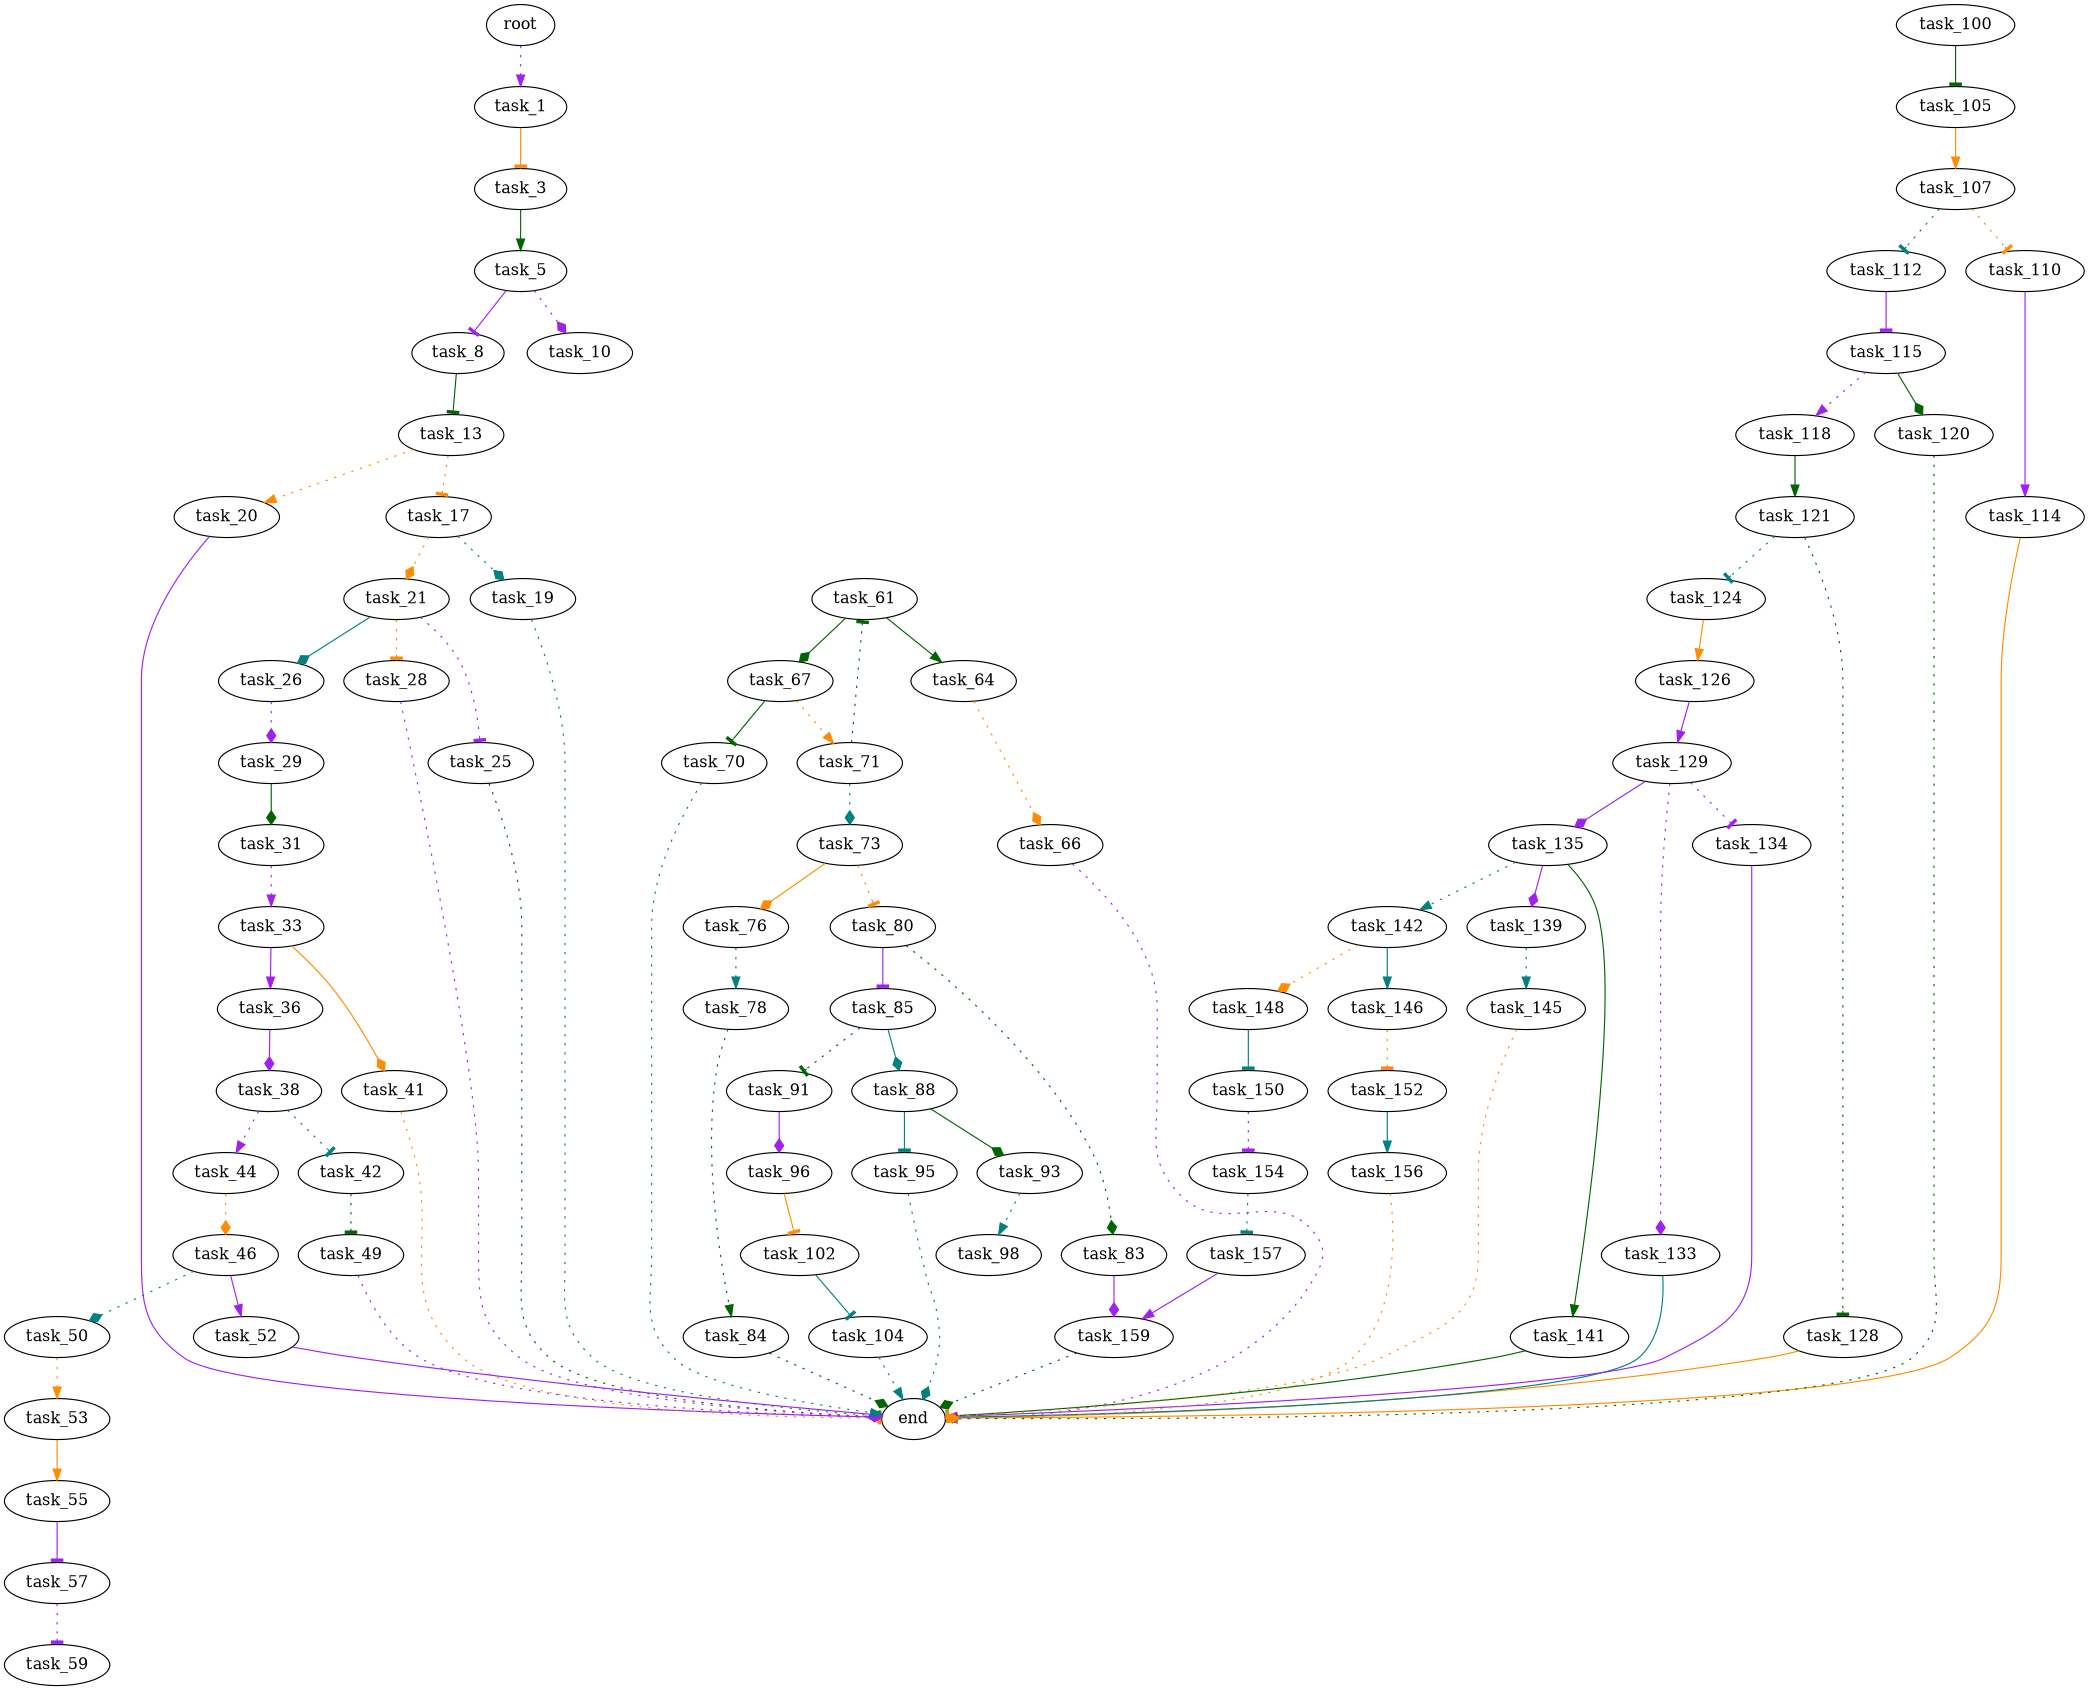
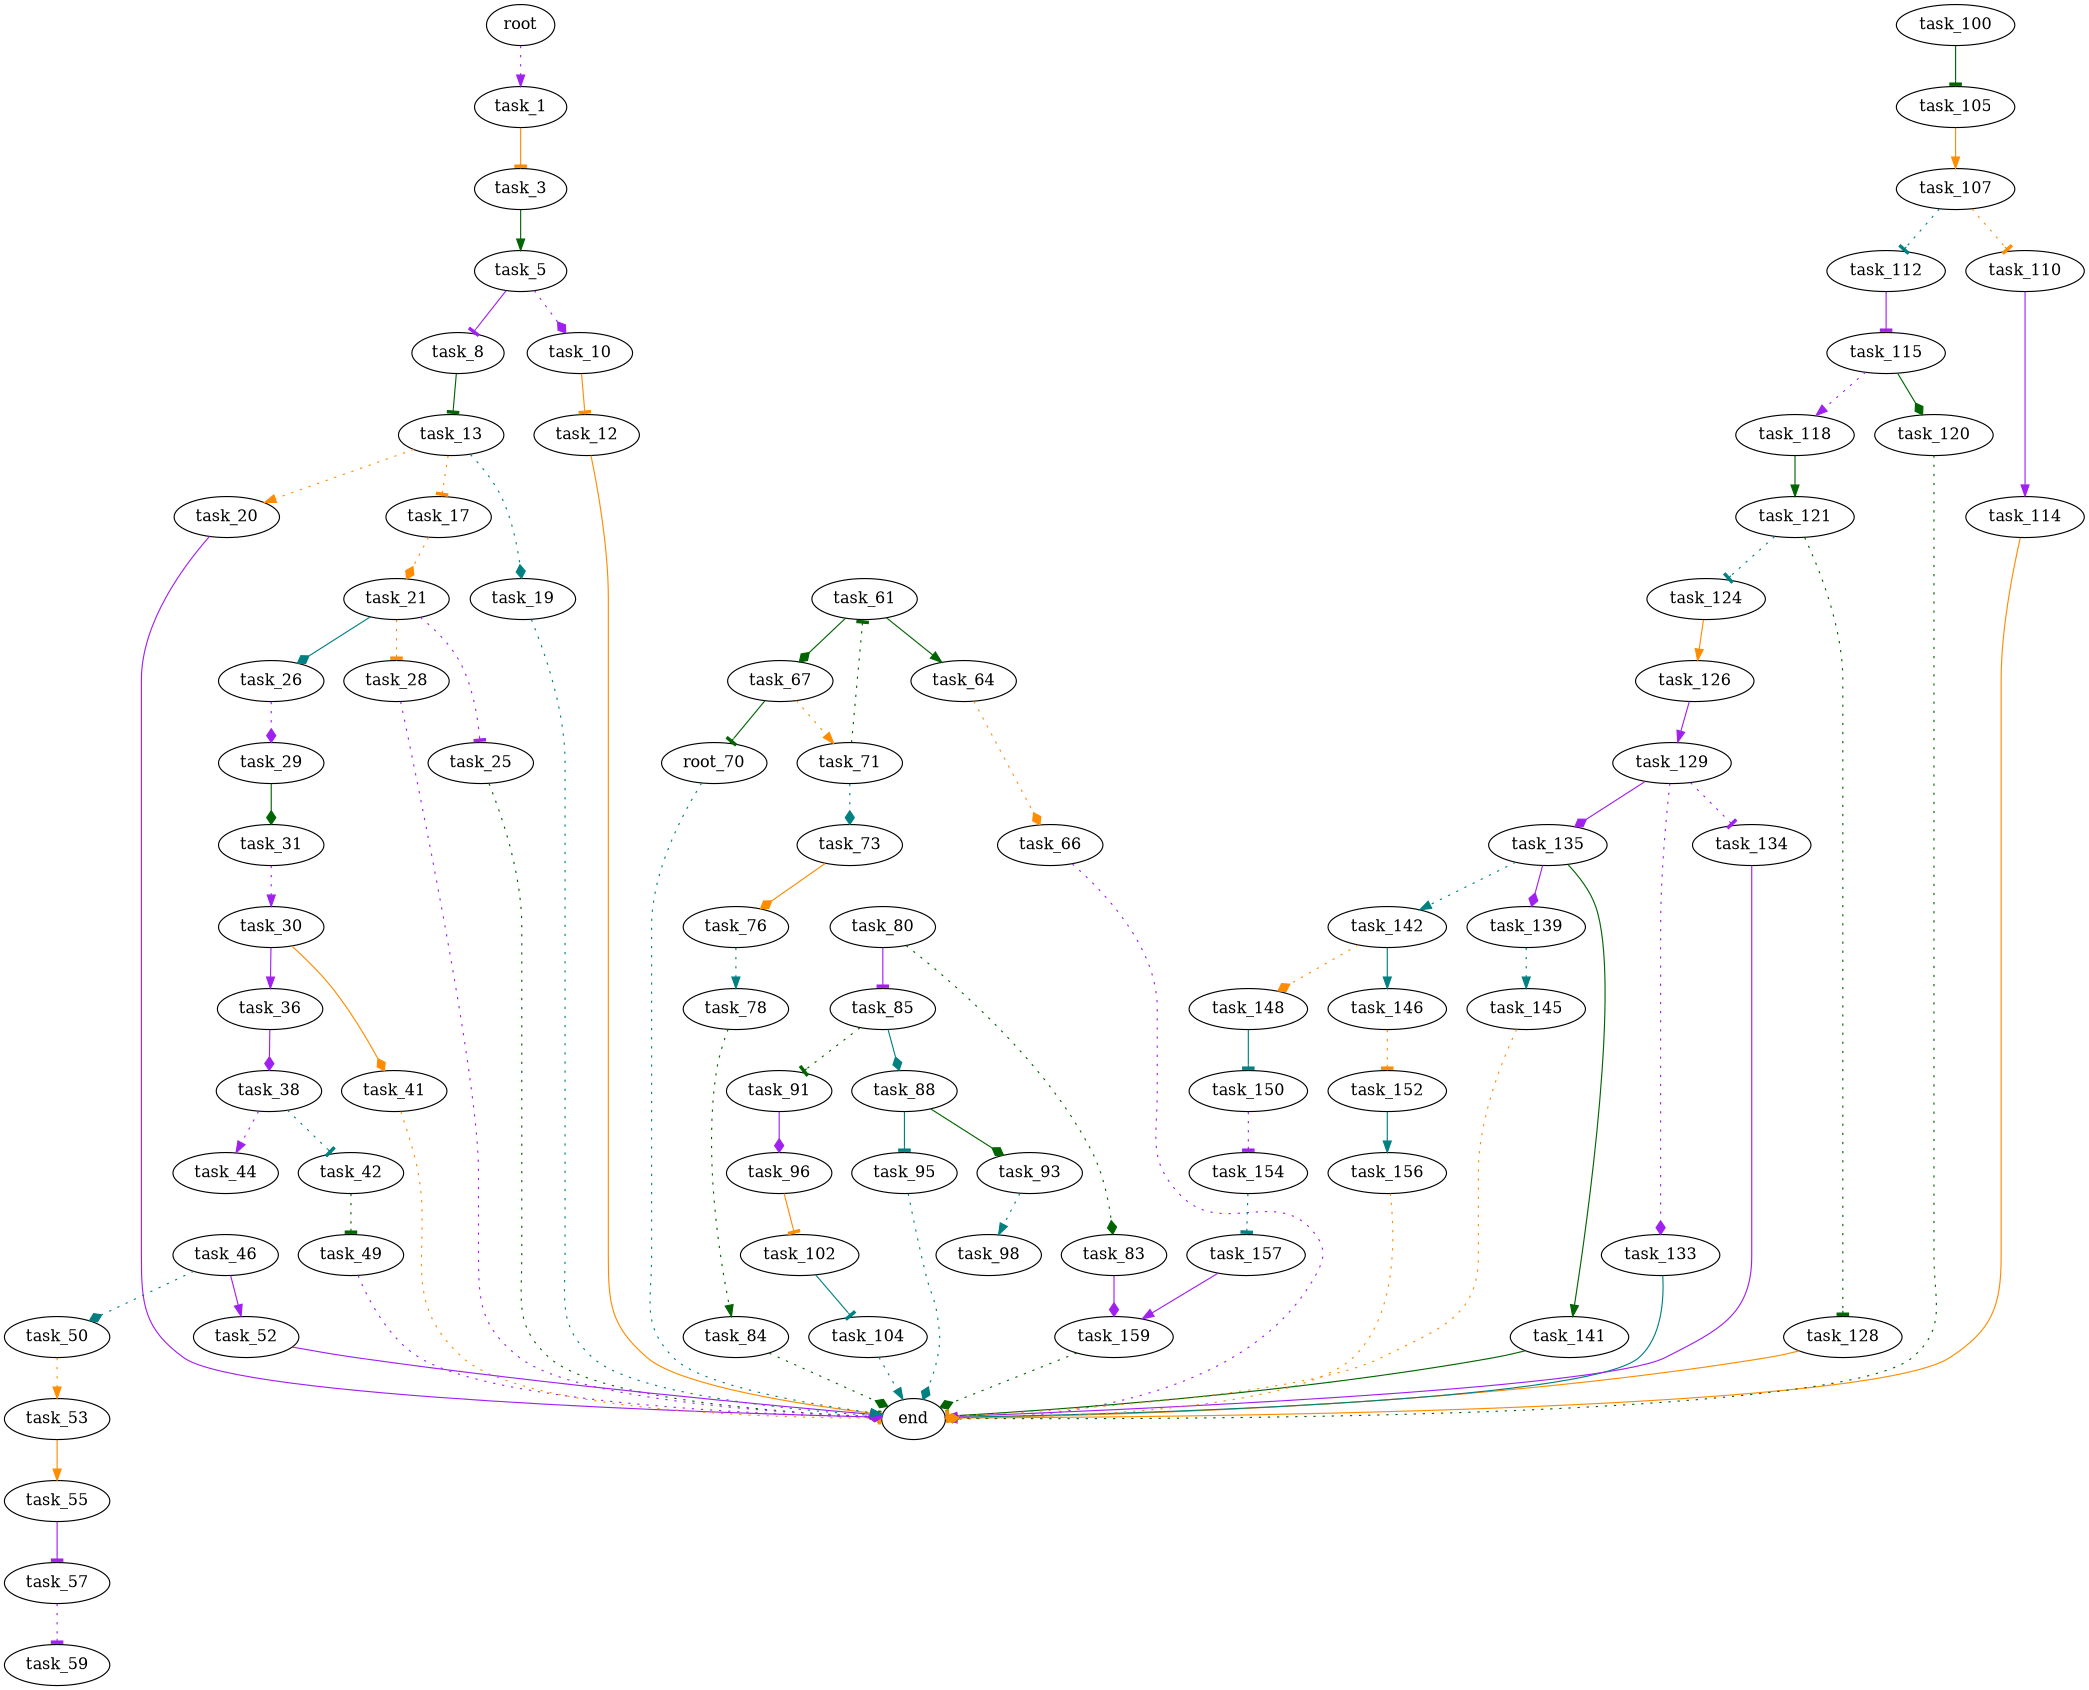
none -> (587, 435)
(476, 553) -> (505, 505)
(714, 763) -> (714, 763)
(865, 883) -> none
(271, 927) -> (271, 927)
(226, 1207) -> none
